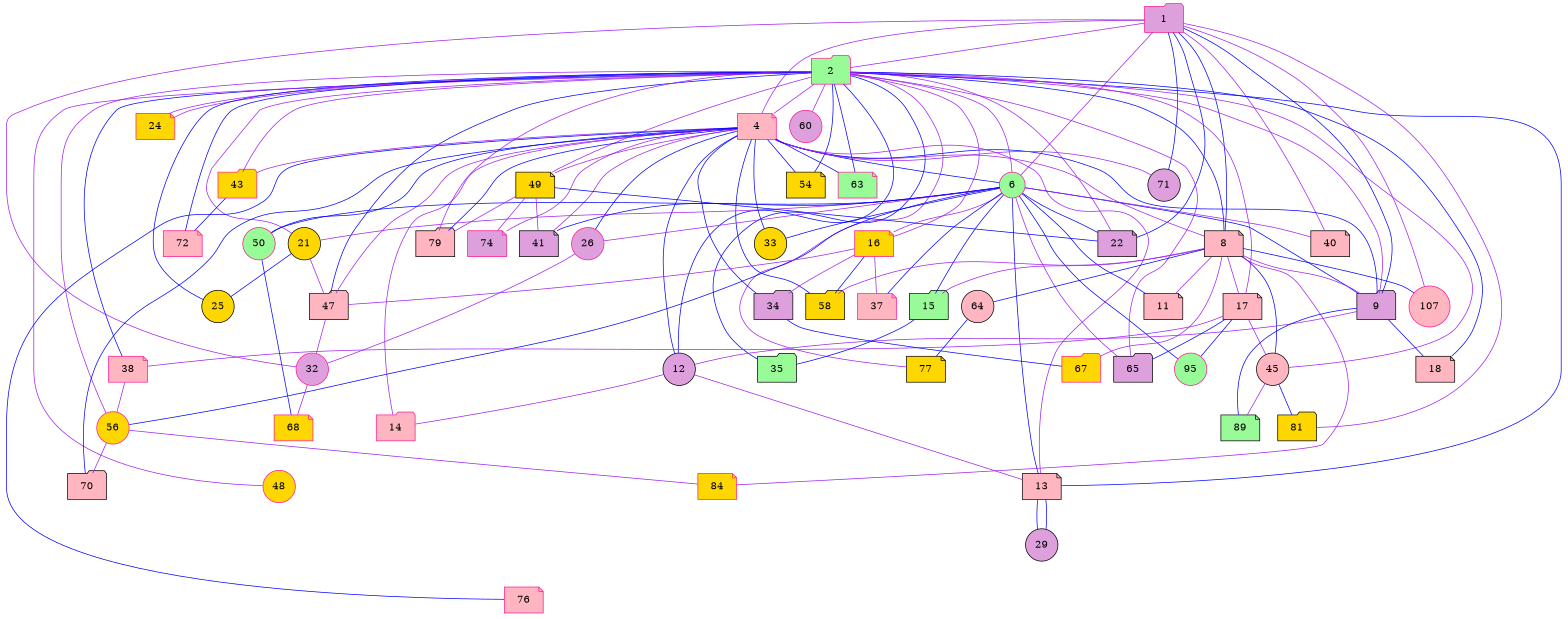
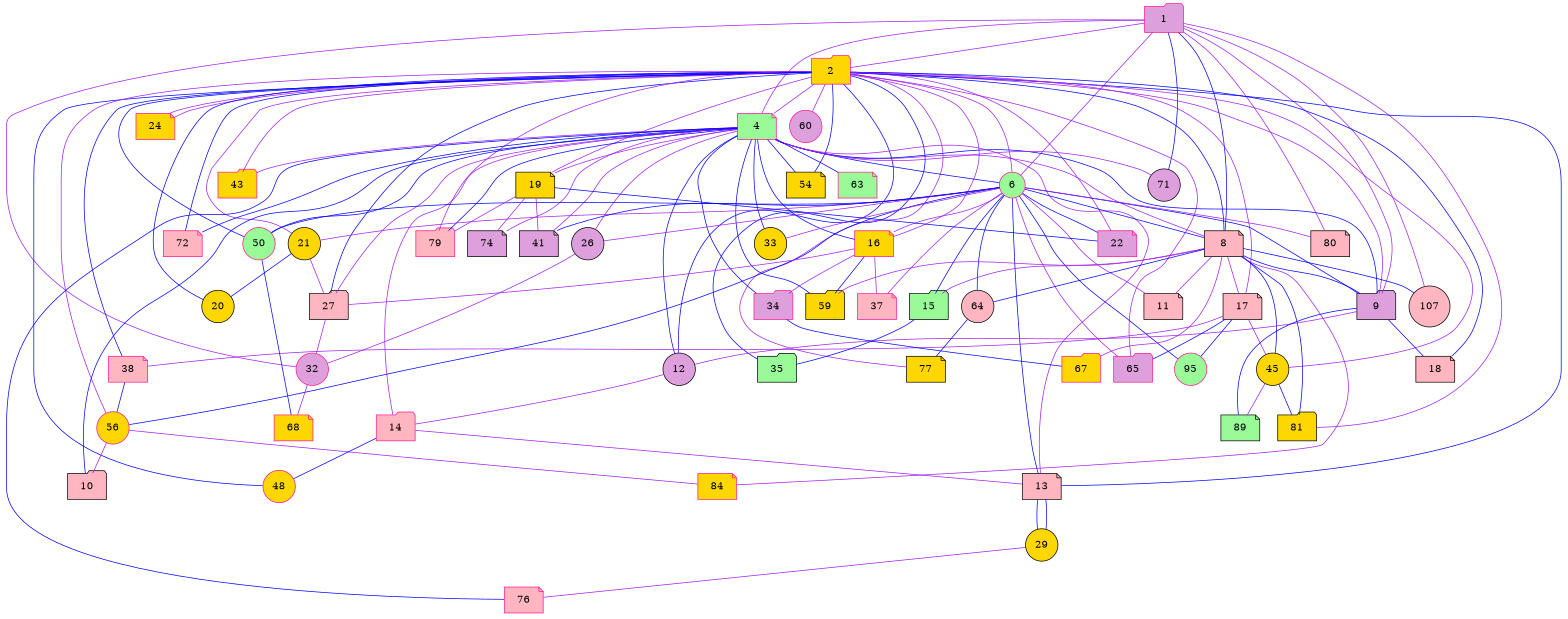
(831, 71) -> (831, 71)
(97, 103) -> (97, 103)
(757, 126) -> (757, 126)
(845, 128) -> (372, 85)
(1330, 132) -> (1330, 132)
(1205, 147) -> none
(655, 164) -> (655, 164)
(535, 185) -> (535, 185)
none -> (778, 200)
none -> (1088, 206)
(892, 211) -> (892, 211)
(205, 219) -> (383, 167)
(941, 239) -> (941, 239)
none -> (982, 240)
(435, 244) -> (435, 244)
(487, 244) -> (487, 244)
(588, 244) -> (588, 244)
(1117, 244) -> (1117, 244)
(1330, 244) -> (1330, 244)
(1080, 249) -> (1080, 249)
(1302, 273) -> (1302, 273)
(218, 306) -> (218, 306)
(329, 306) -> (329, 306)
(773, 306) -> (773, 306)
(825, 306) -> (825, 306)
(1430, 306) -> (1430, 306)
none -> (1298, 329)
(1133, 369) -> (1133, 369)
(1273, 369) -> (1273, 369)
(121, 397) -> (121, 397)
(858, 427) -> (719, 457)
none -> (335, 458)
(87, 487) -> (87, 487)
(1042, 545) -> (1042, 545)
none -> (785, 572)
